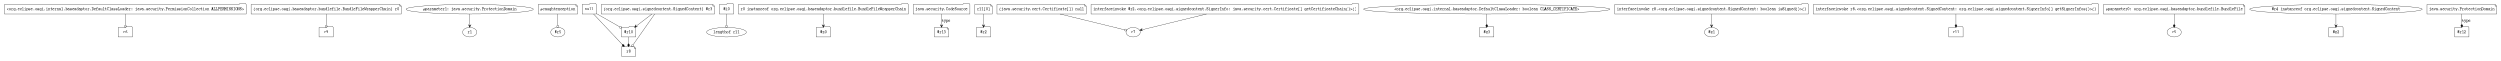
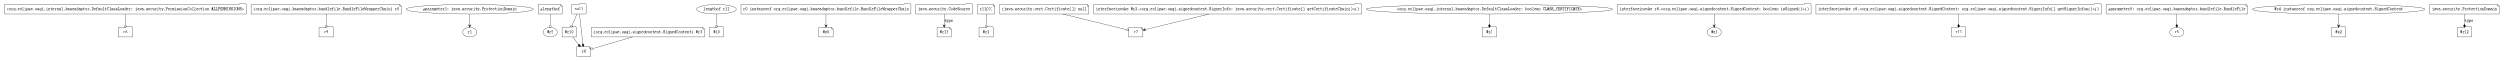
(558, 9) -> (550, 9)
(984, 19) -> (986, 20)
(644, 20) -> none
(726, 20) -> (716, 20)
(823, 32) -> (826, 32)
(1133, 32) -> (1136, 32)
